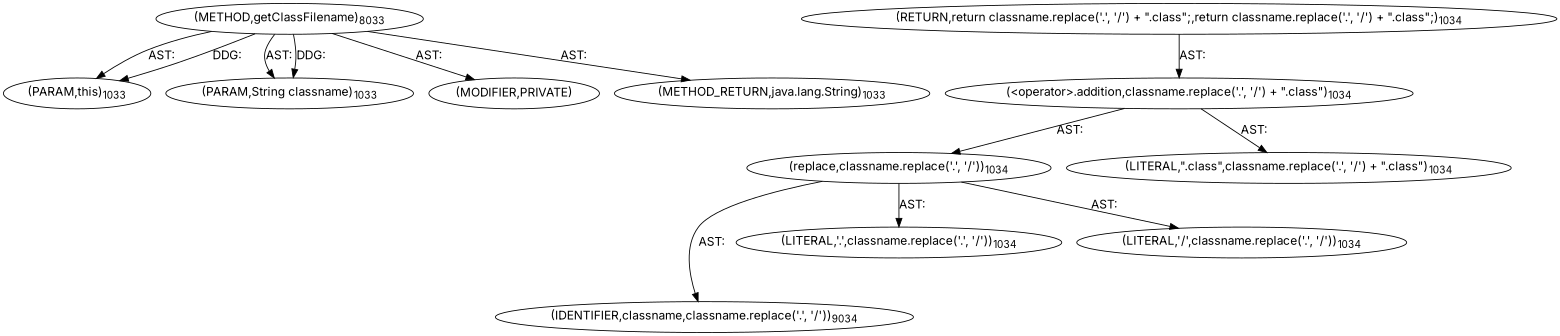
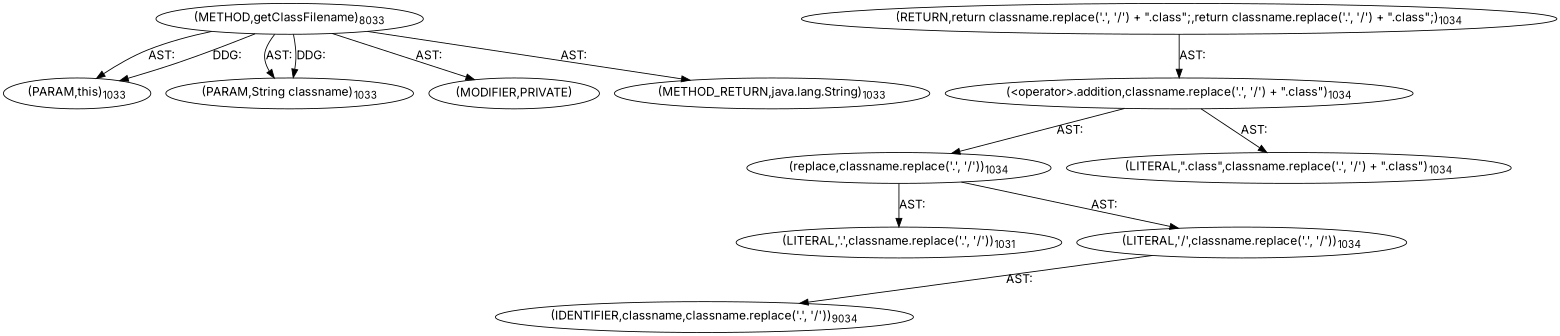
(725, 209) -> (980, 279)
(1005, 241) -> (1005, 241)
